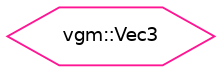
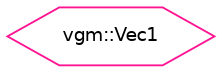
(111, 36) -> (111, 36)
